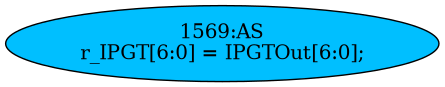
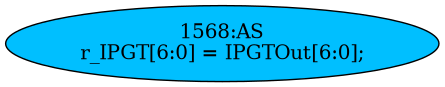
(222, 44) -> (222, 44)
